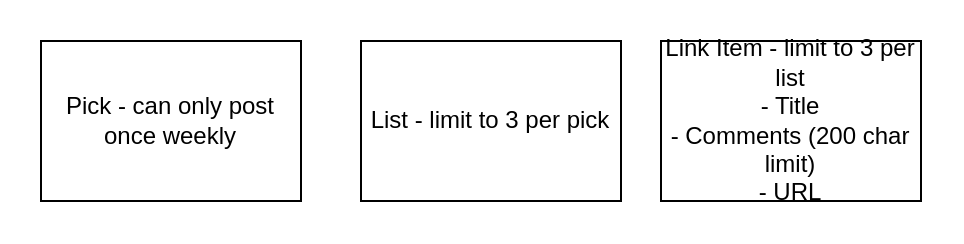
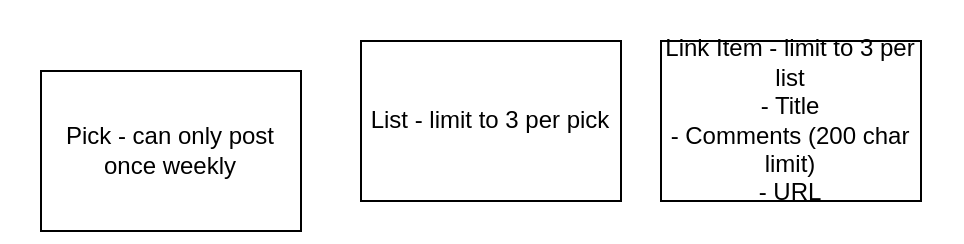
(171, 121) -> (171, 151)
